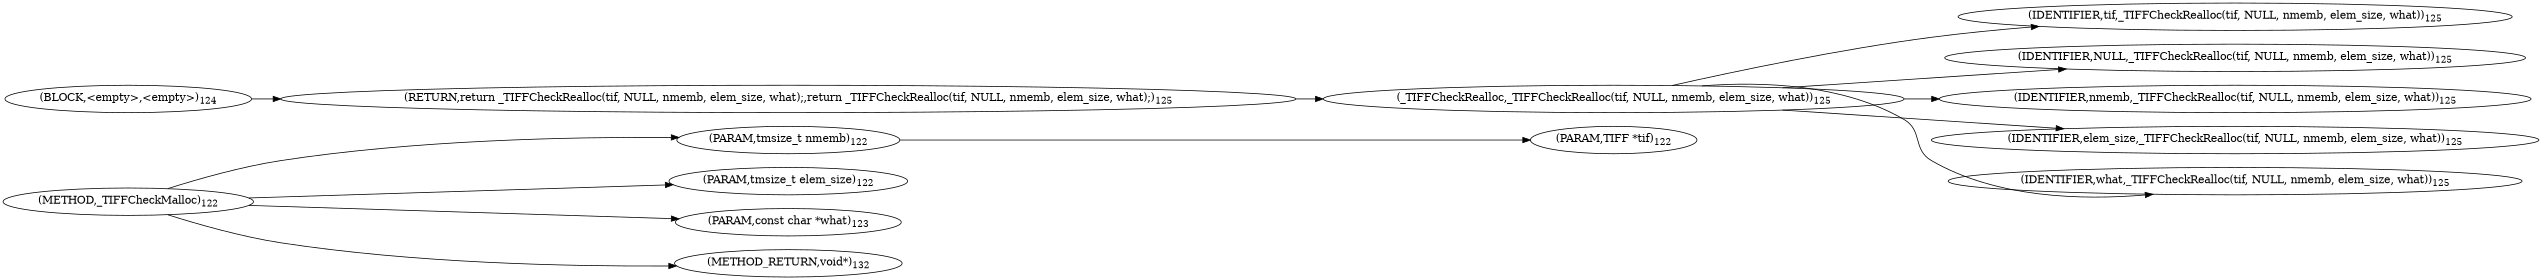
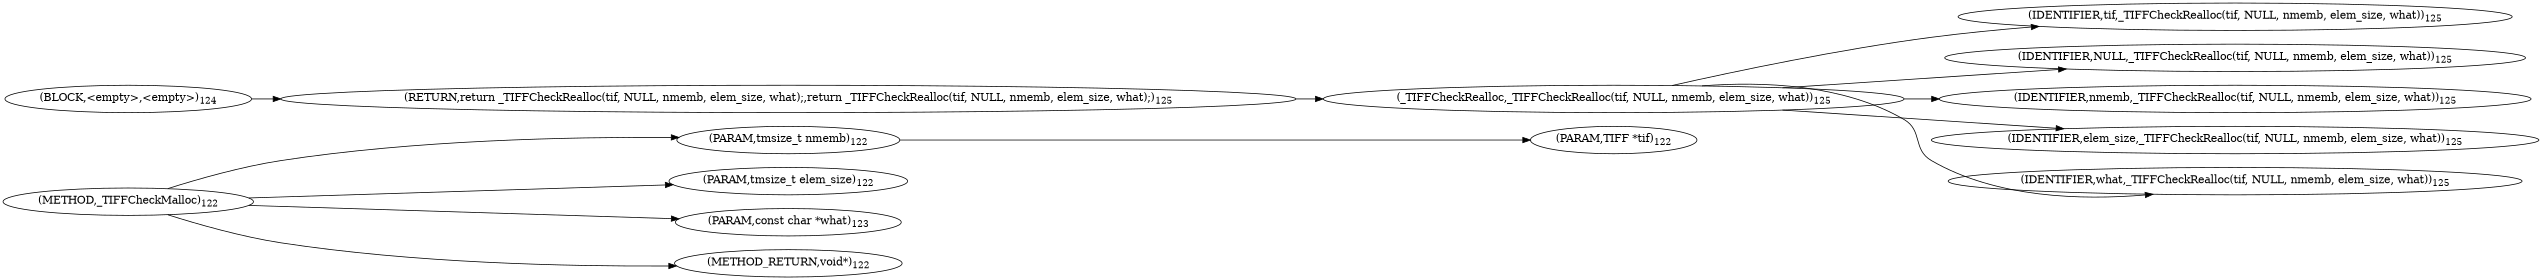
(861, 262) -> (861, 262)
